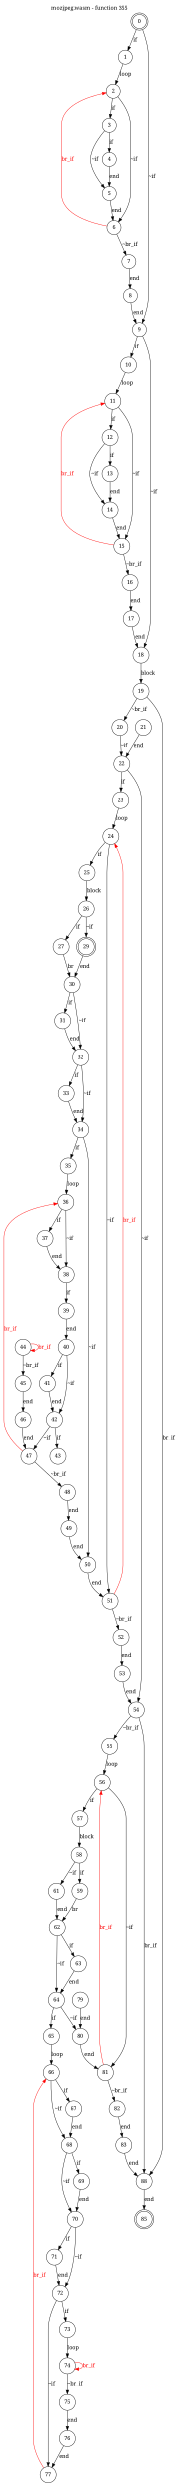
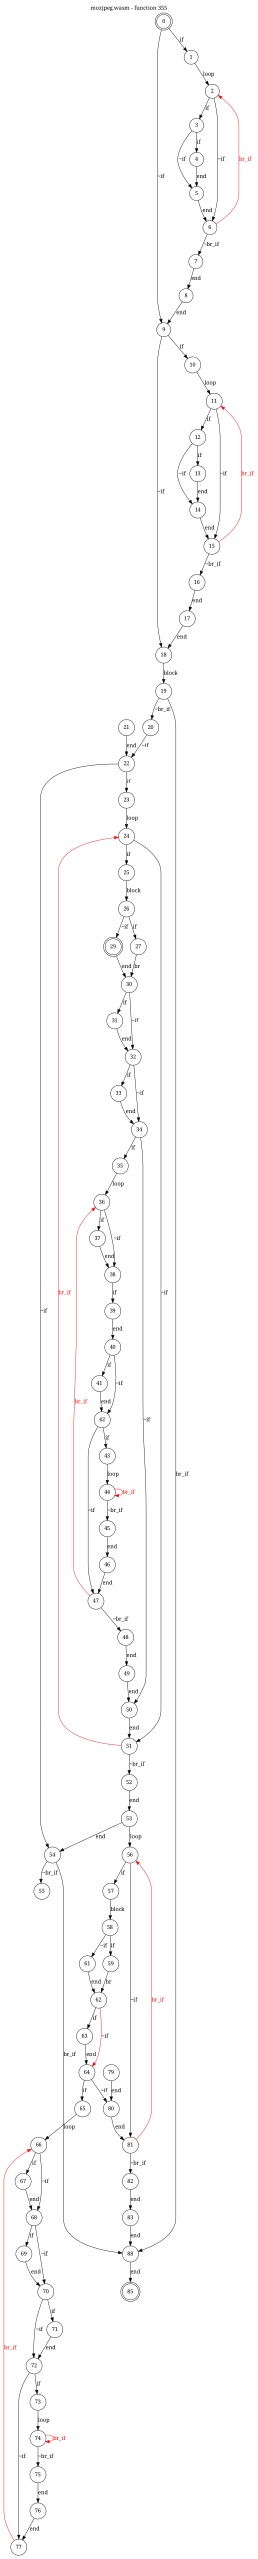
none -> (107, 1472)
(106, 1762) -> (130, 1835)
(57, 1962) -> (101, 2036)
